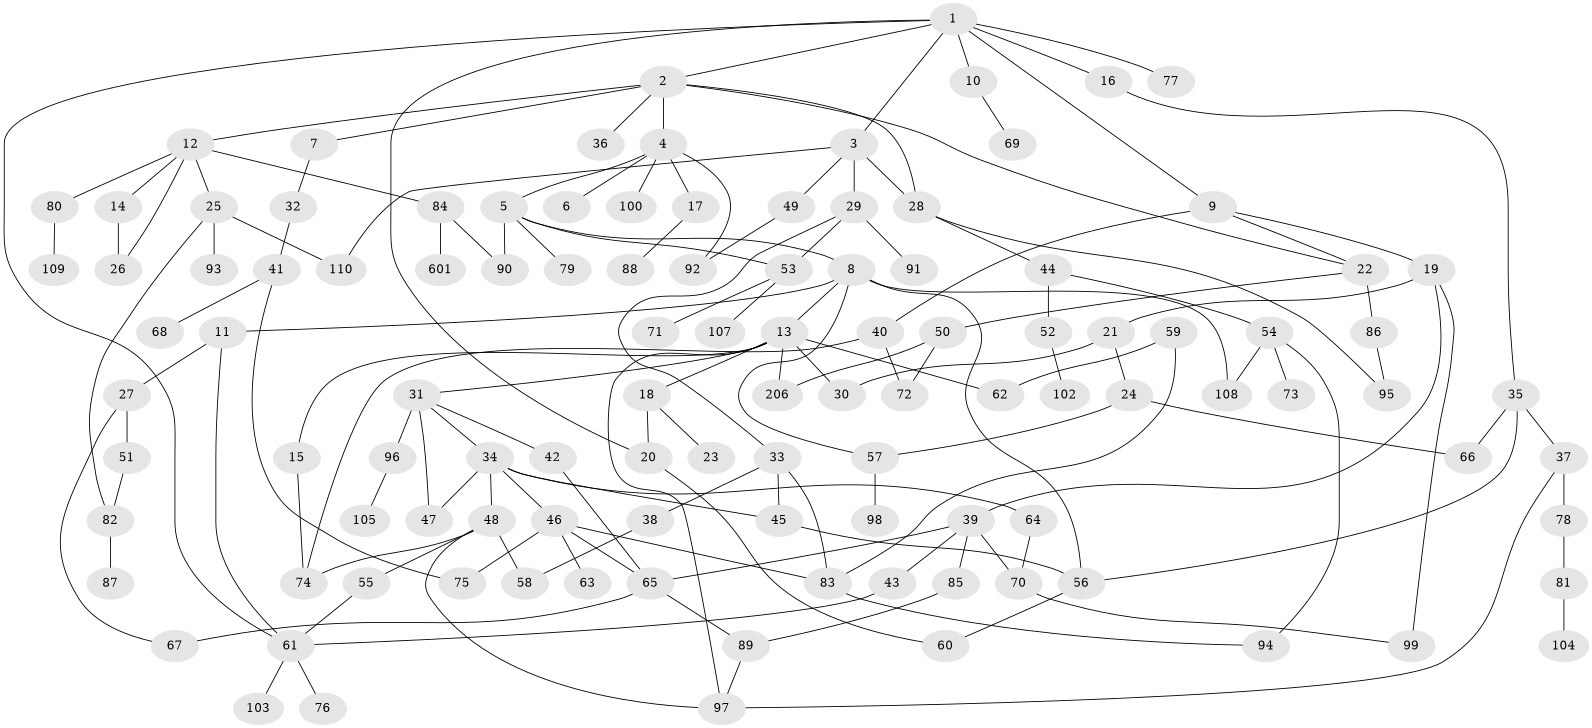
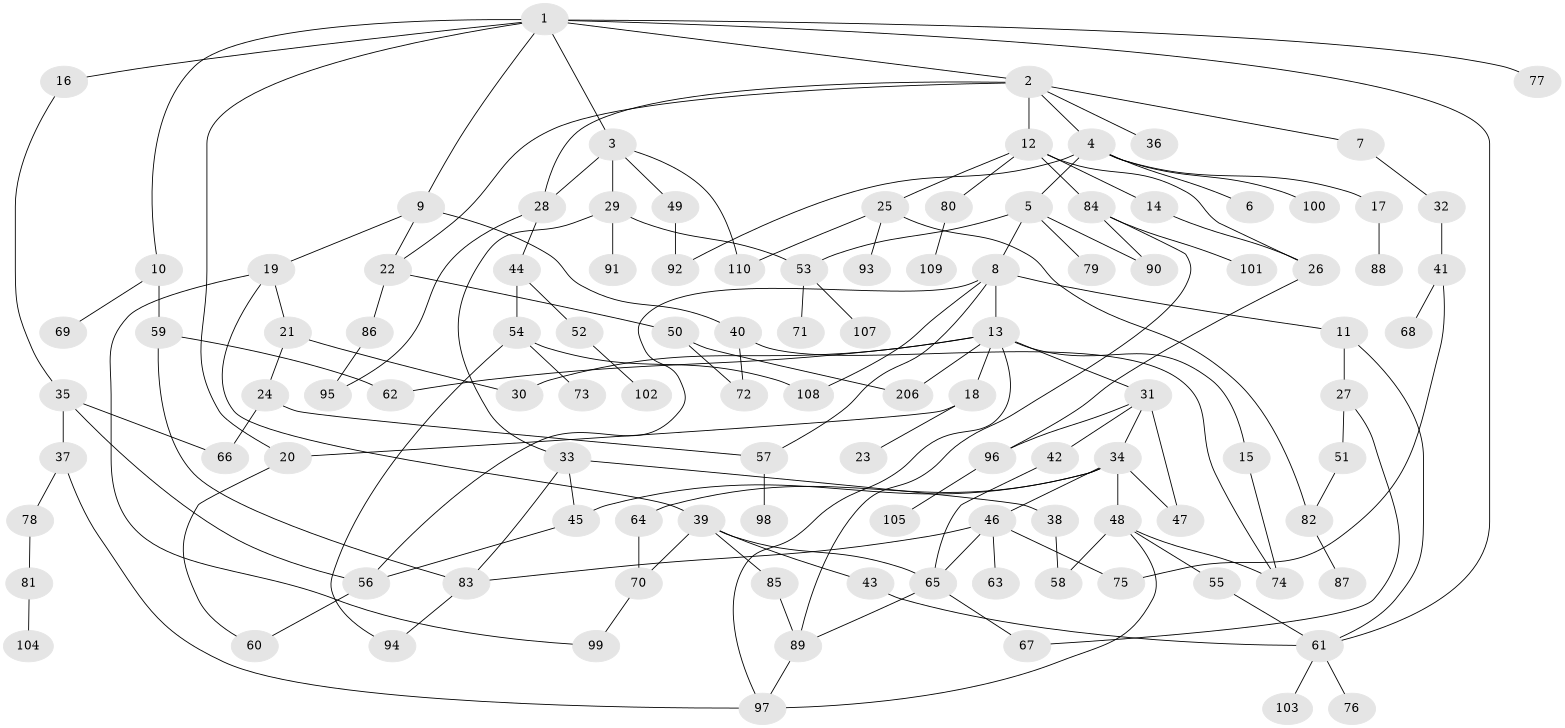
(441, 270) -> (1252, 270)
none -> (159, 305)
none -> (1165, 350)
none -> (1020, 410)
